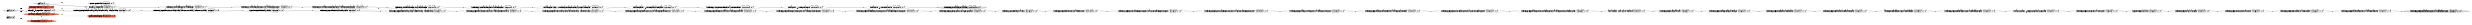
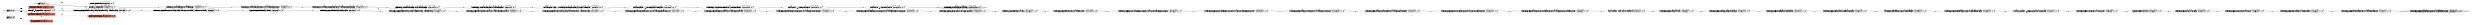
(41, 14) -> (41, 14)
(41, 21) -> (41, 21)
